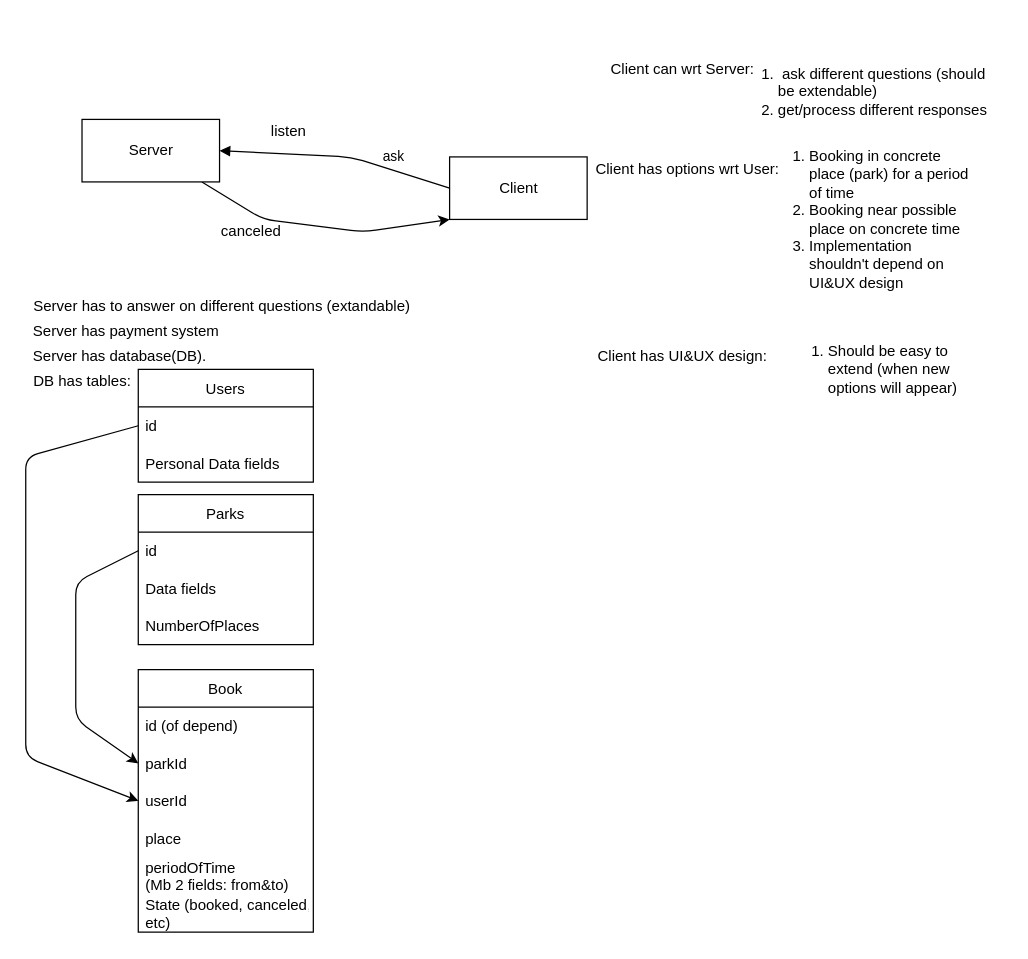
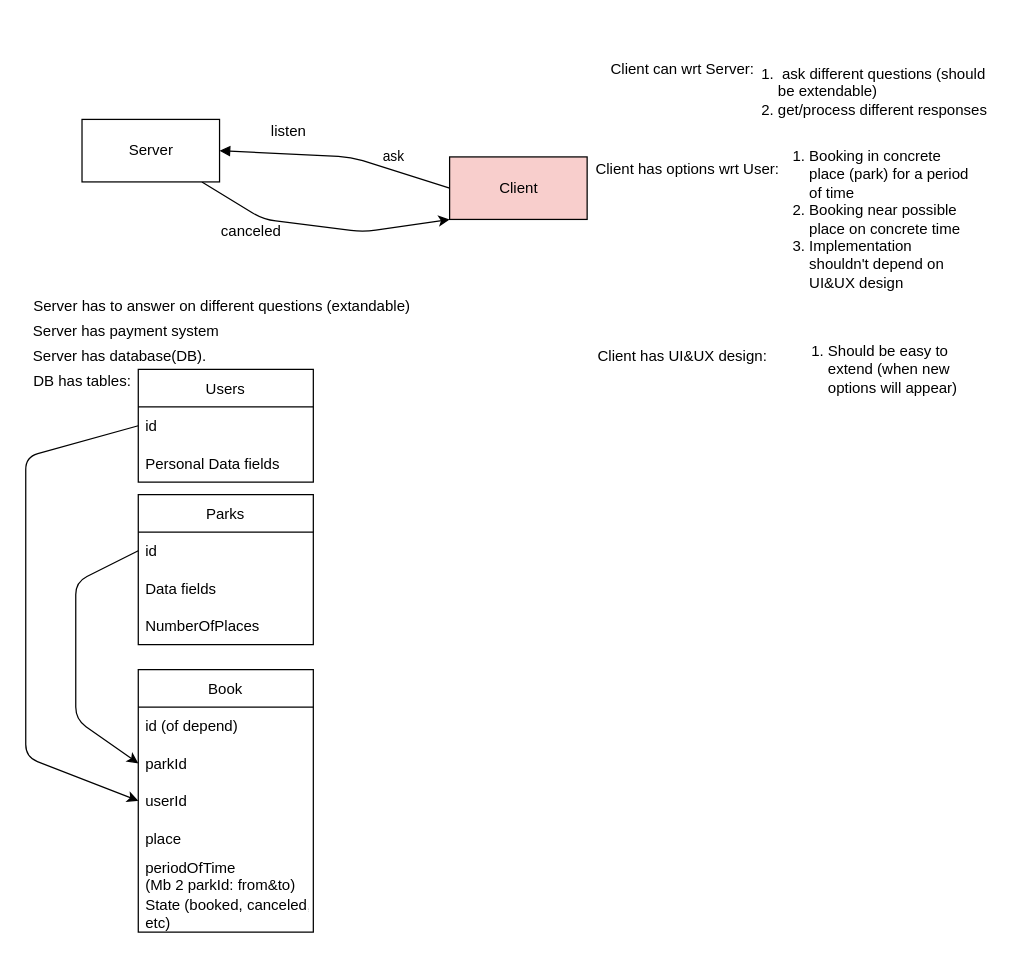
(518, 188) -> (518, 188)
(192, 868) -> (192, 868)
